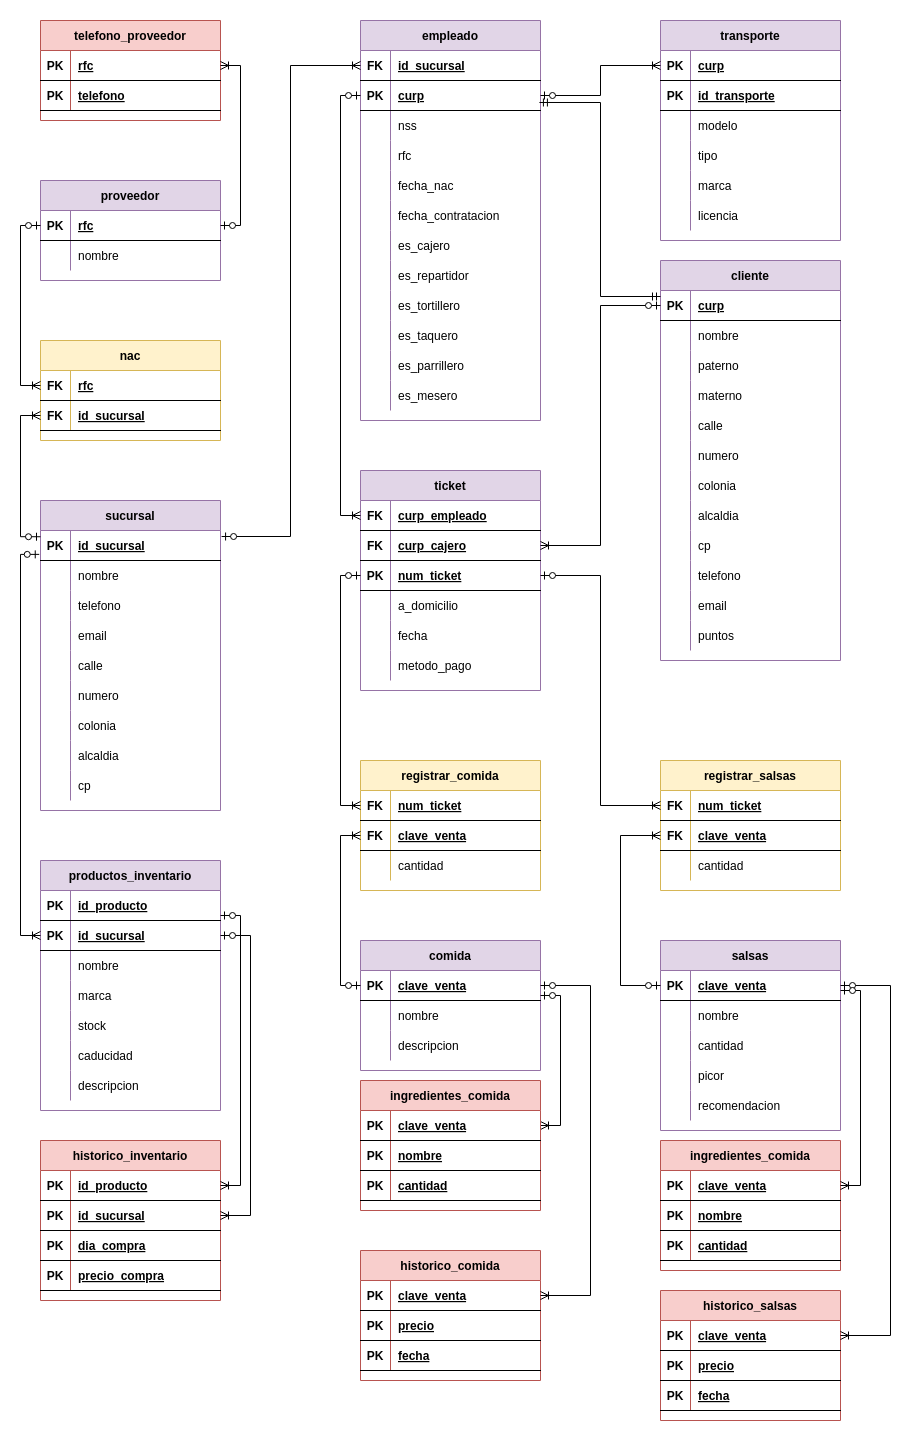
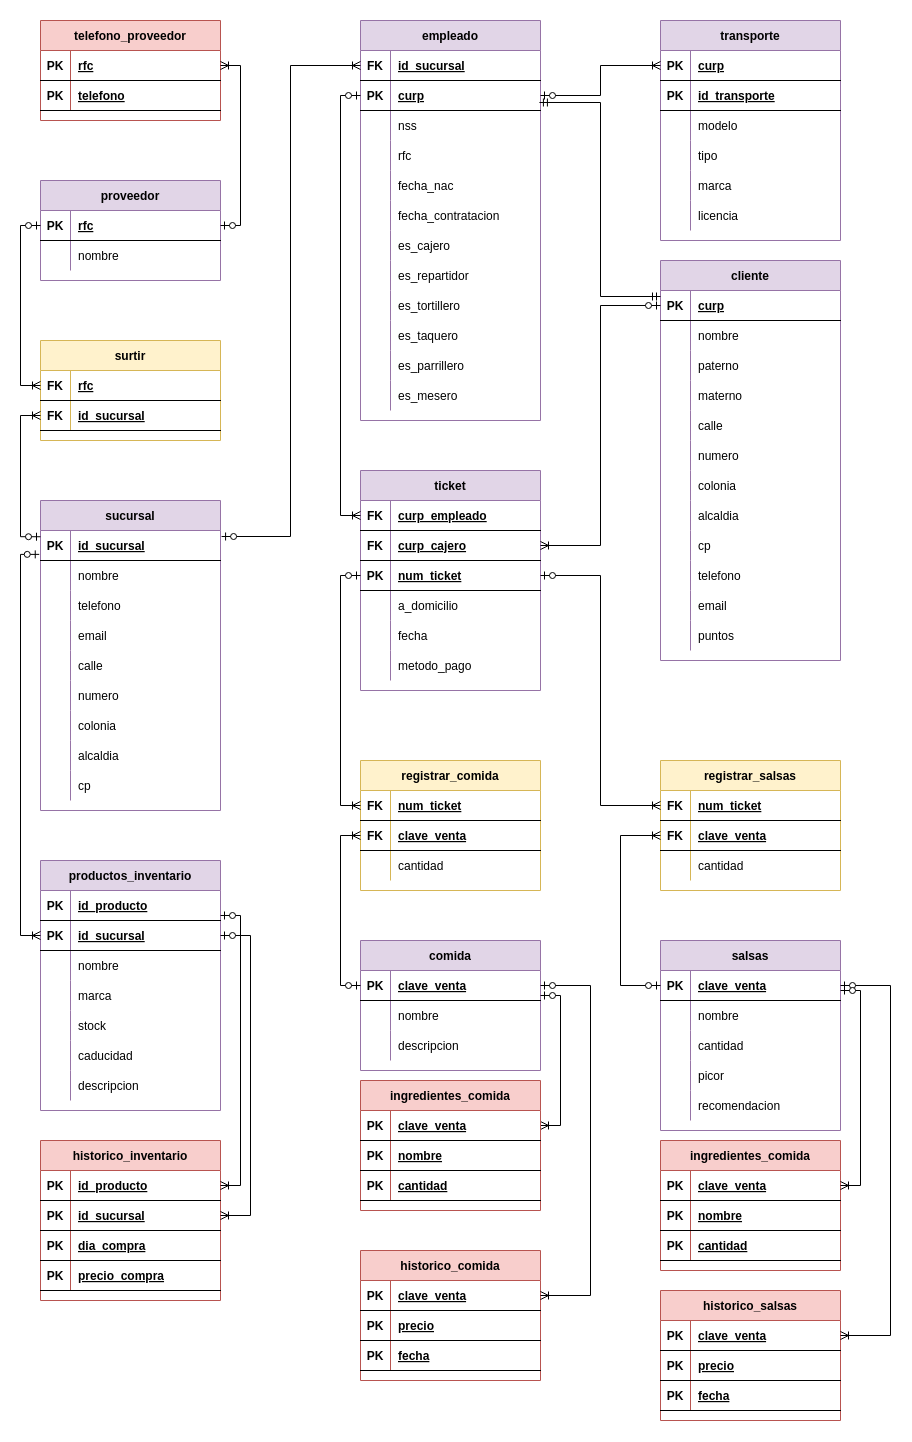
(130, 356) -> (130, 356)
